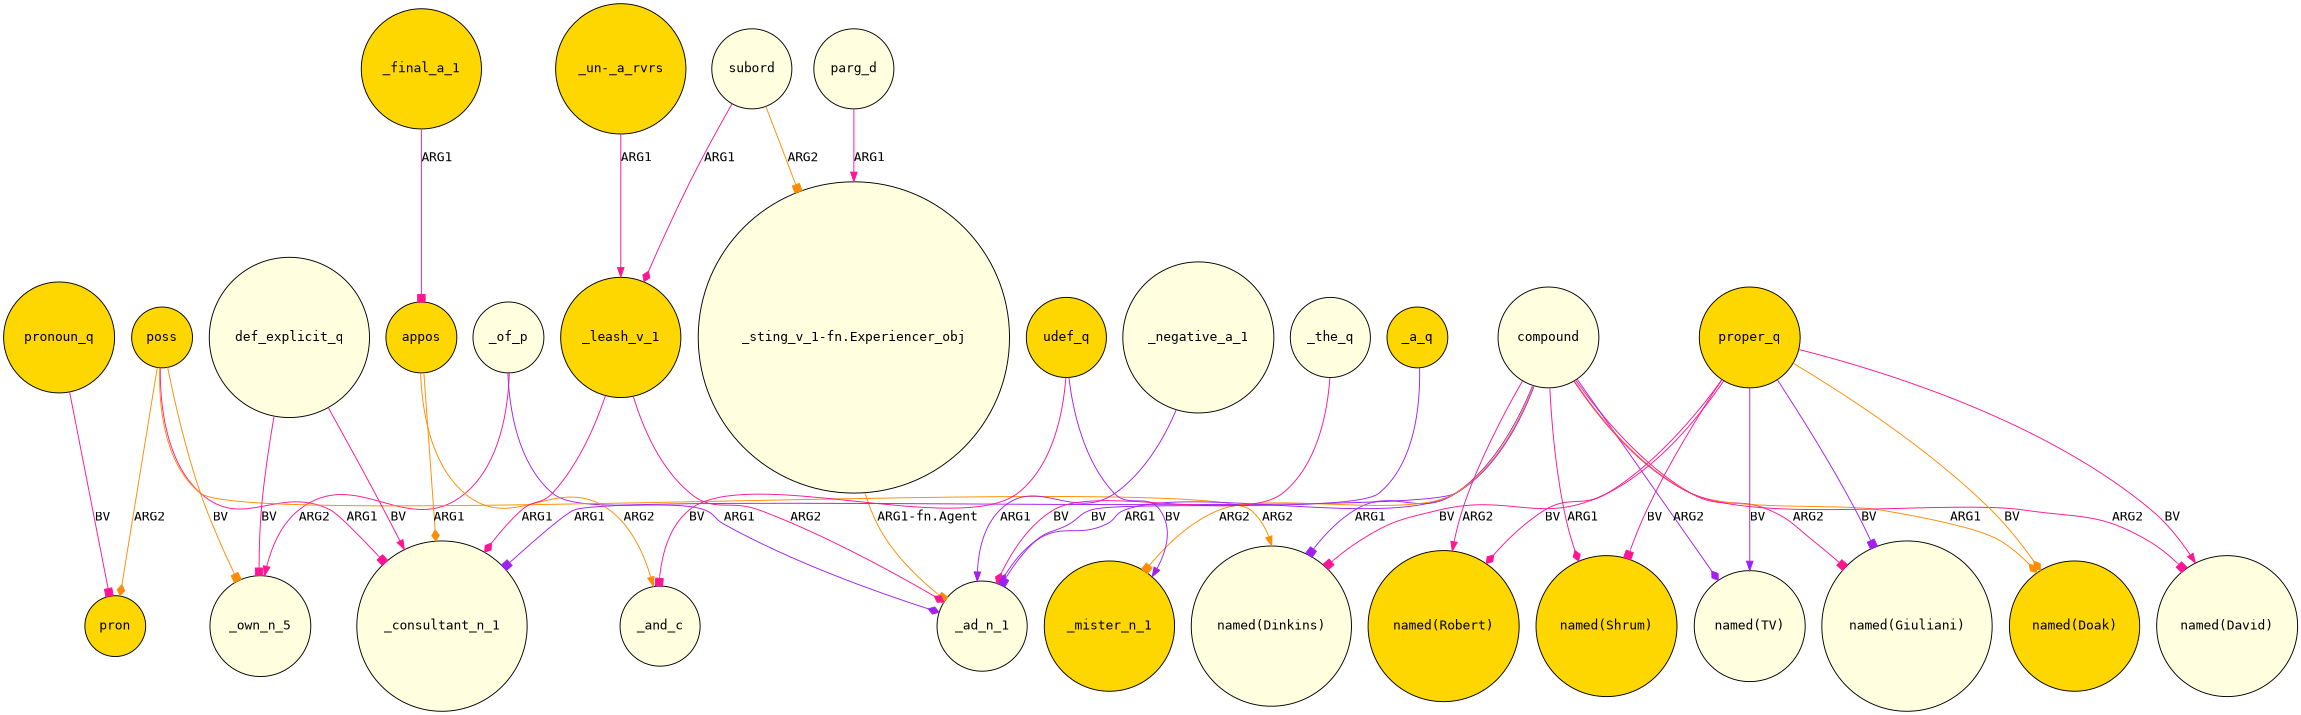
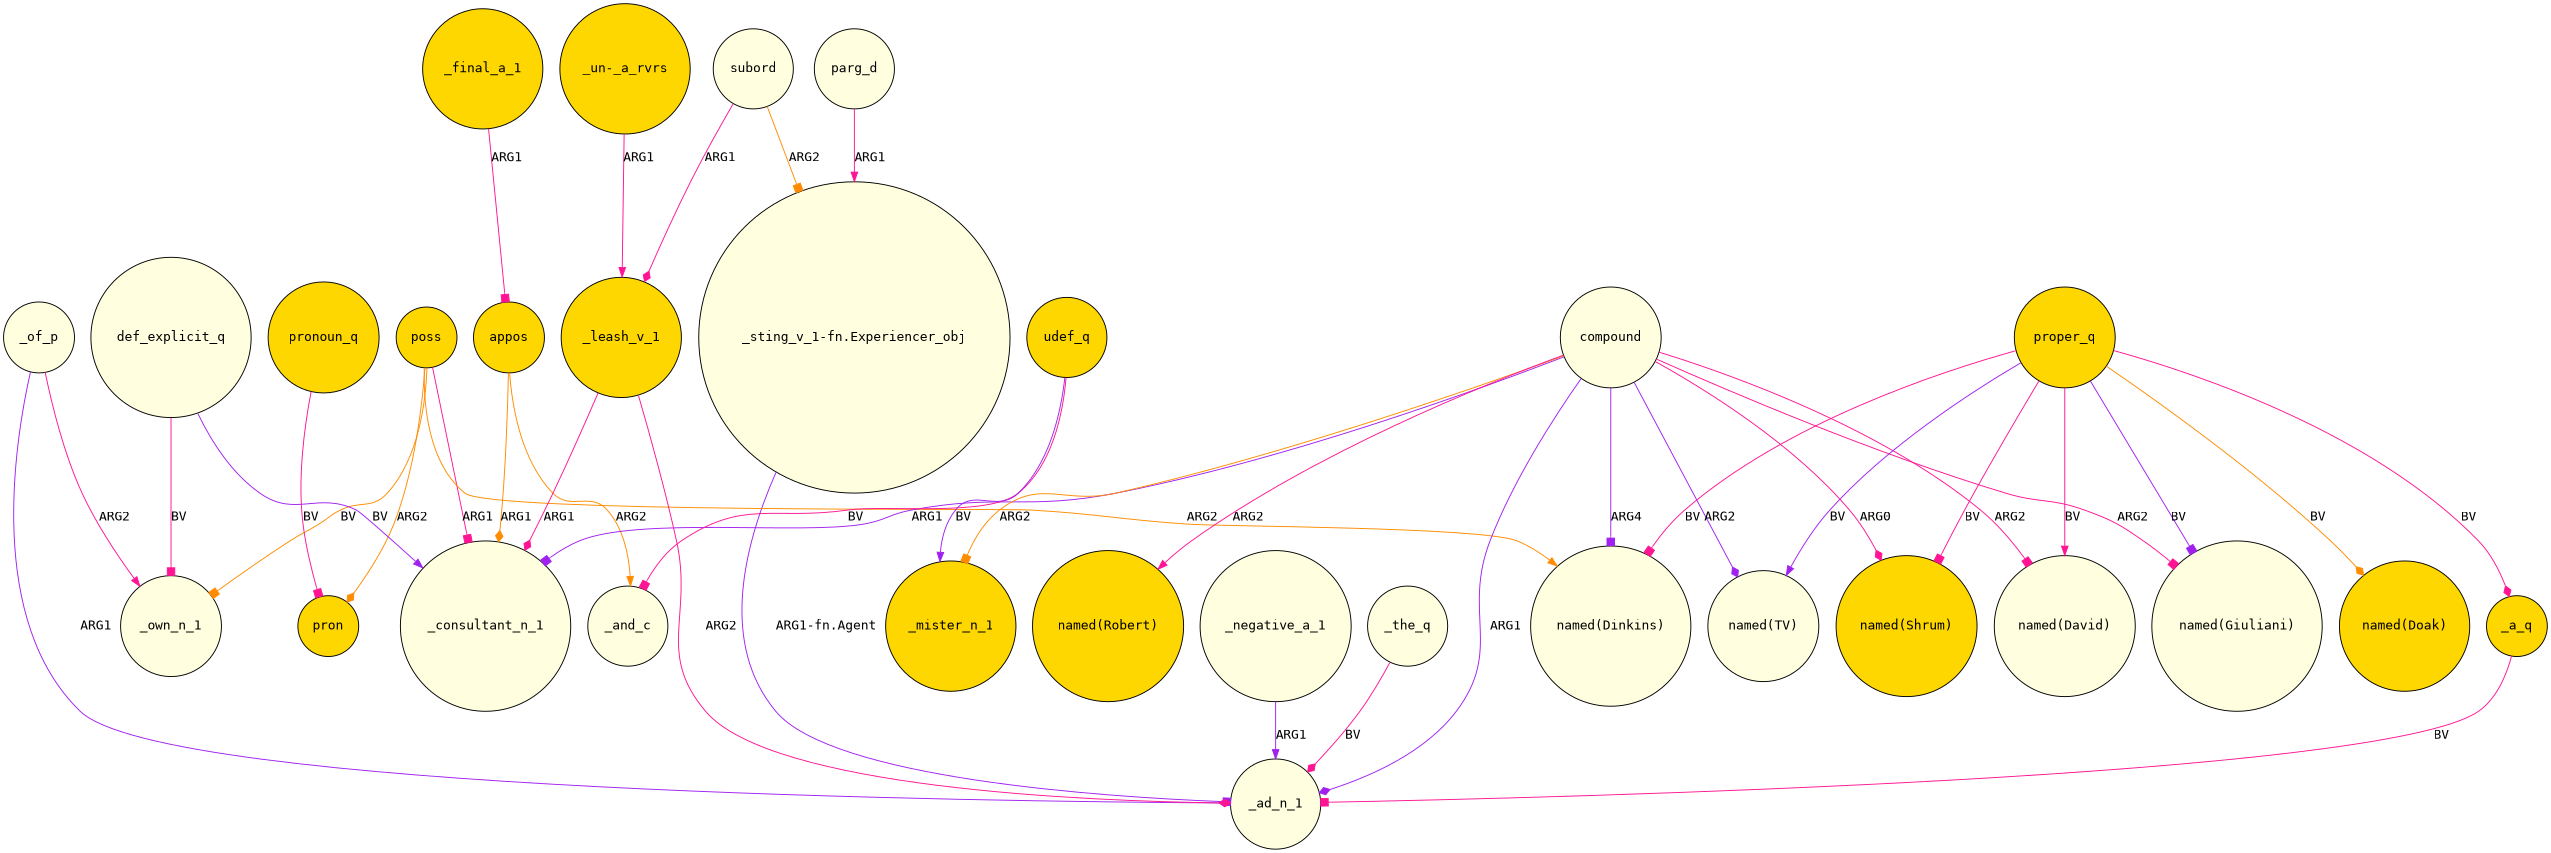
(365, 474) -> (296, 504)
(1619, 485) -> (2331, 435)
(1380, 492) -> (1940, 781)
(1912, 516) -> none
(1371, 517) -> (1627, 517)
(1583, 517) -> (1876, 517)
(893, 549) -> (868, 757)
(260, 626) -> (171, 626)
